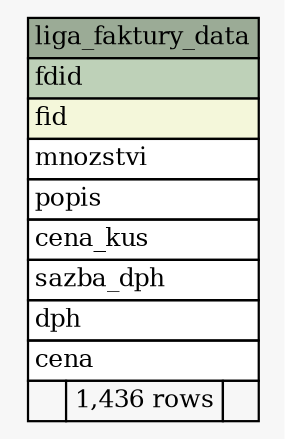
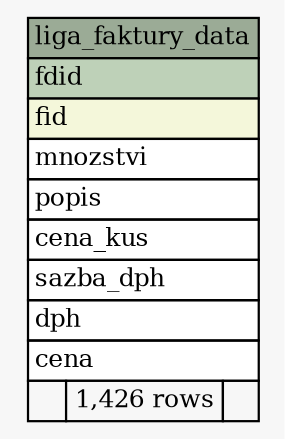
(146, 400) -> (146, 400)
